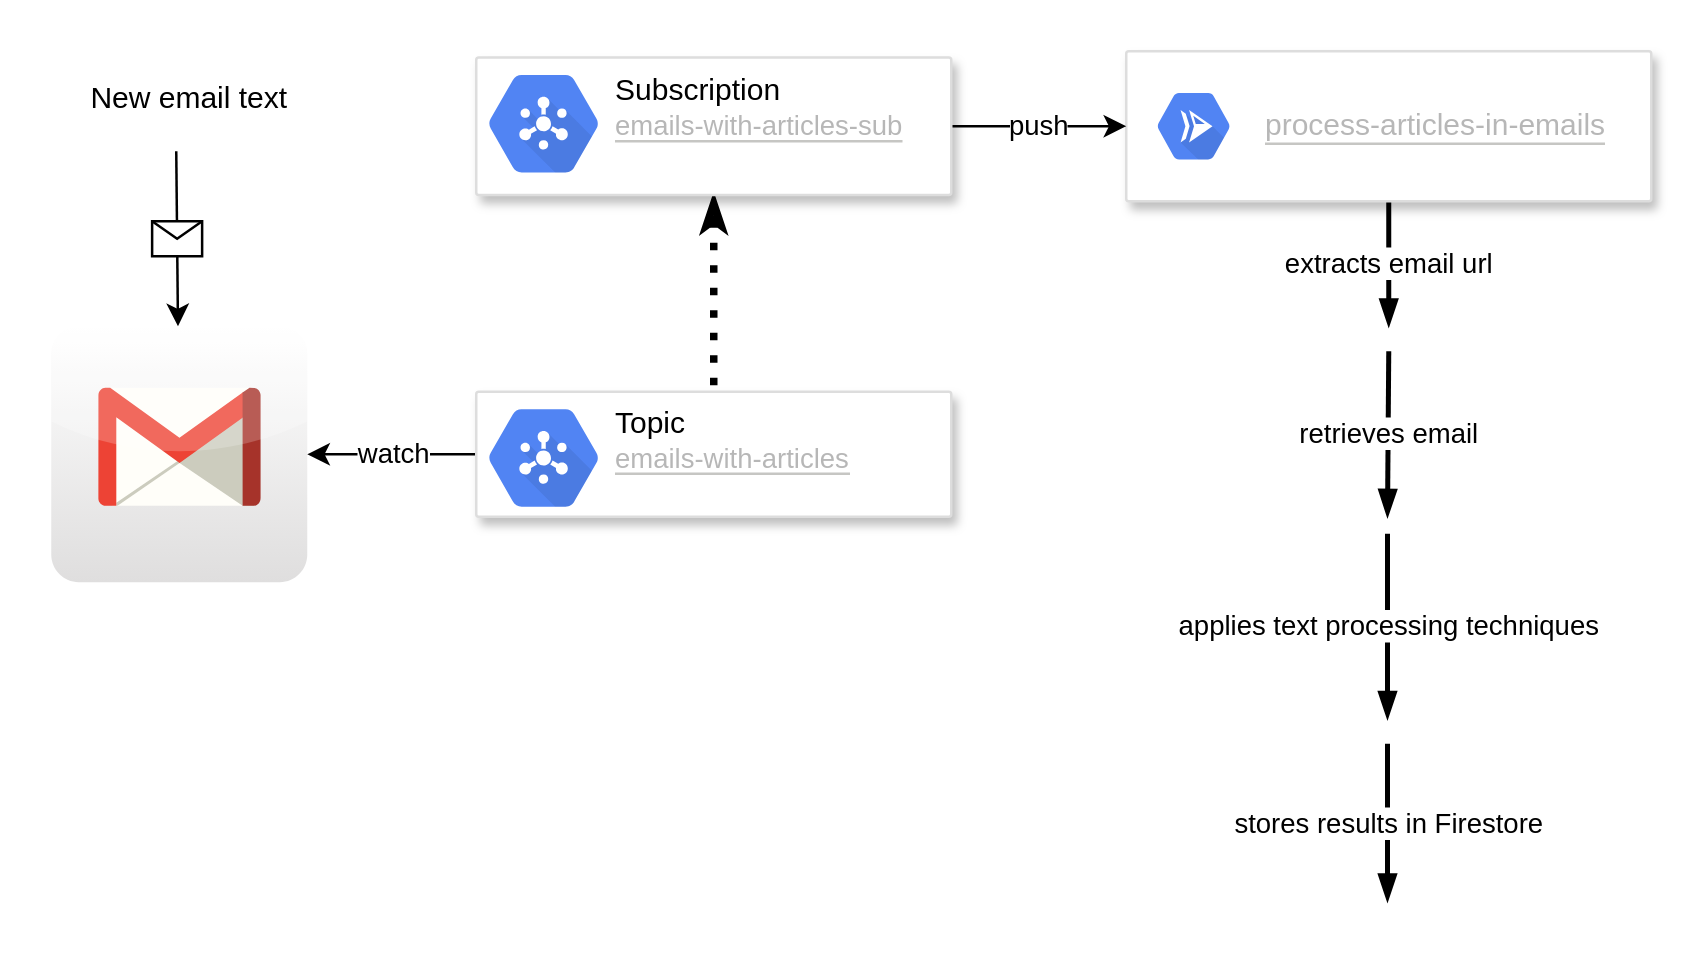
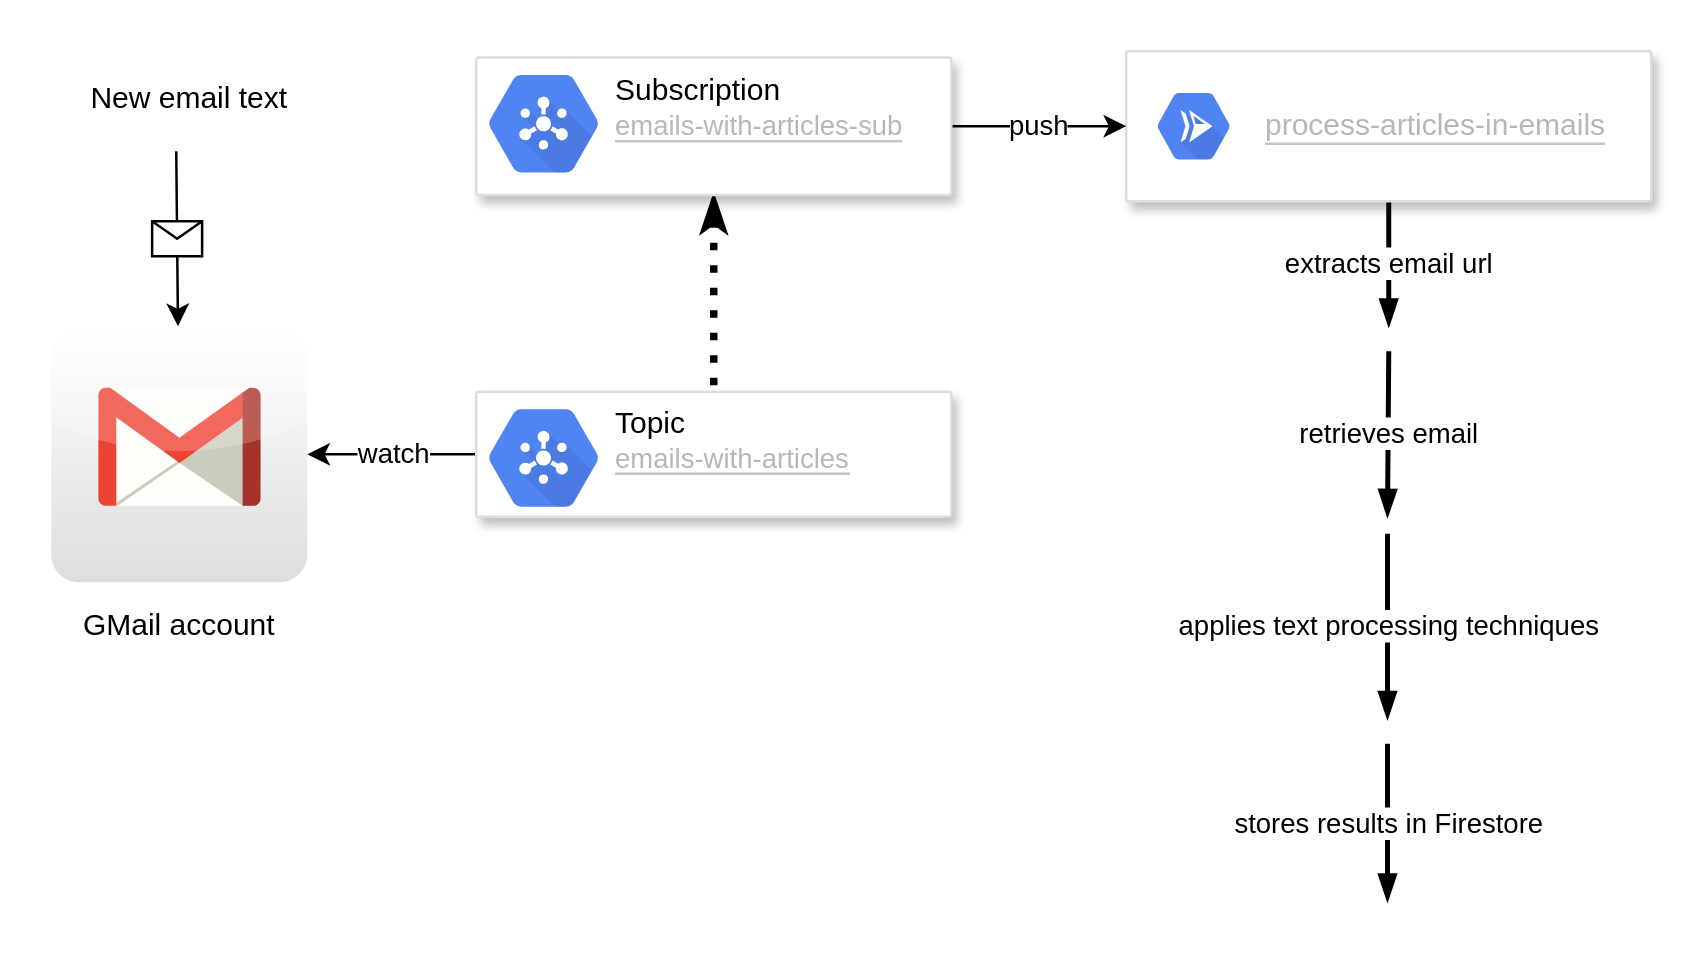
none -> (179, 626)
